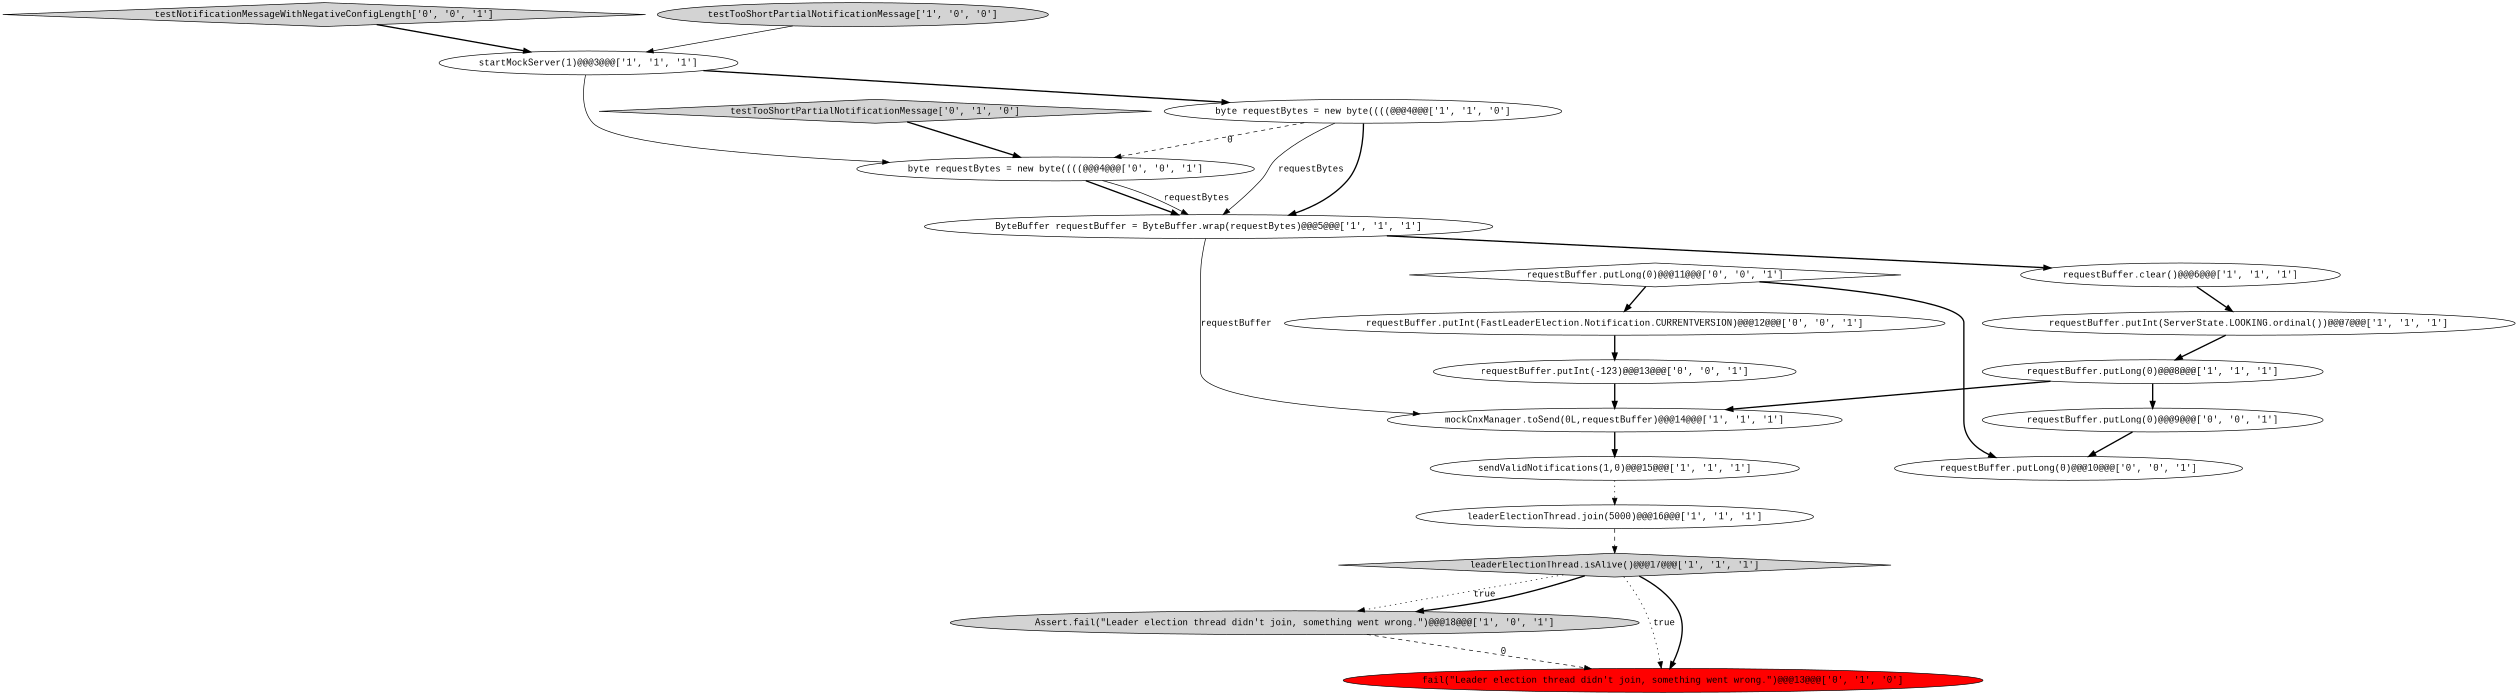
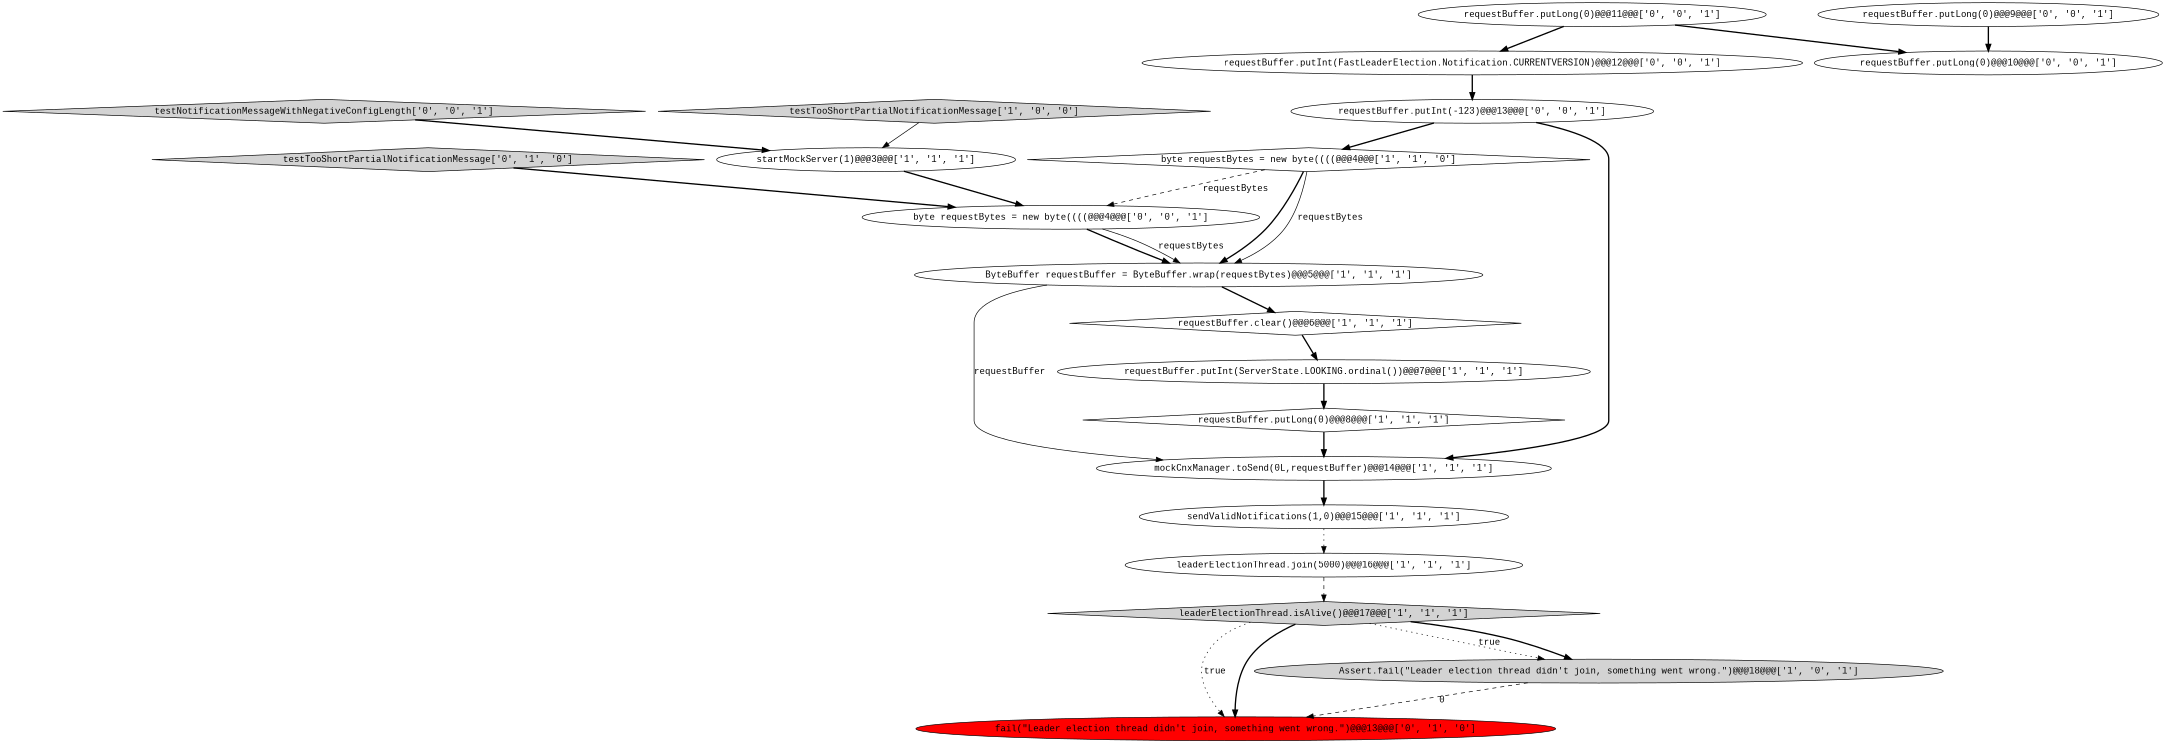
(853, 15) -> (934, 111)
(963, 86) -> (1392, 135)
(1363, 111) -> (1309, 160)
(1230, 140) -> (1236, 188)
(711, 149) -> (960, 187)
(1655, 275) -> (1592, 15)
(2180, 275) -> (1295, 323)
(2153, 372) -> (1324, 420)
(2153, 393) -> none
